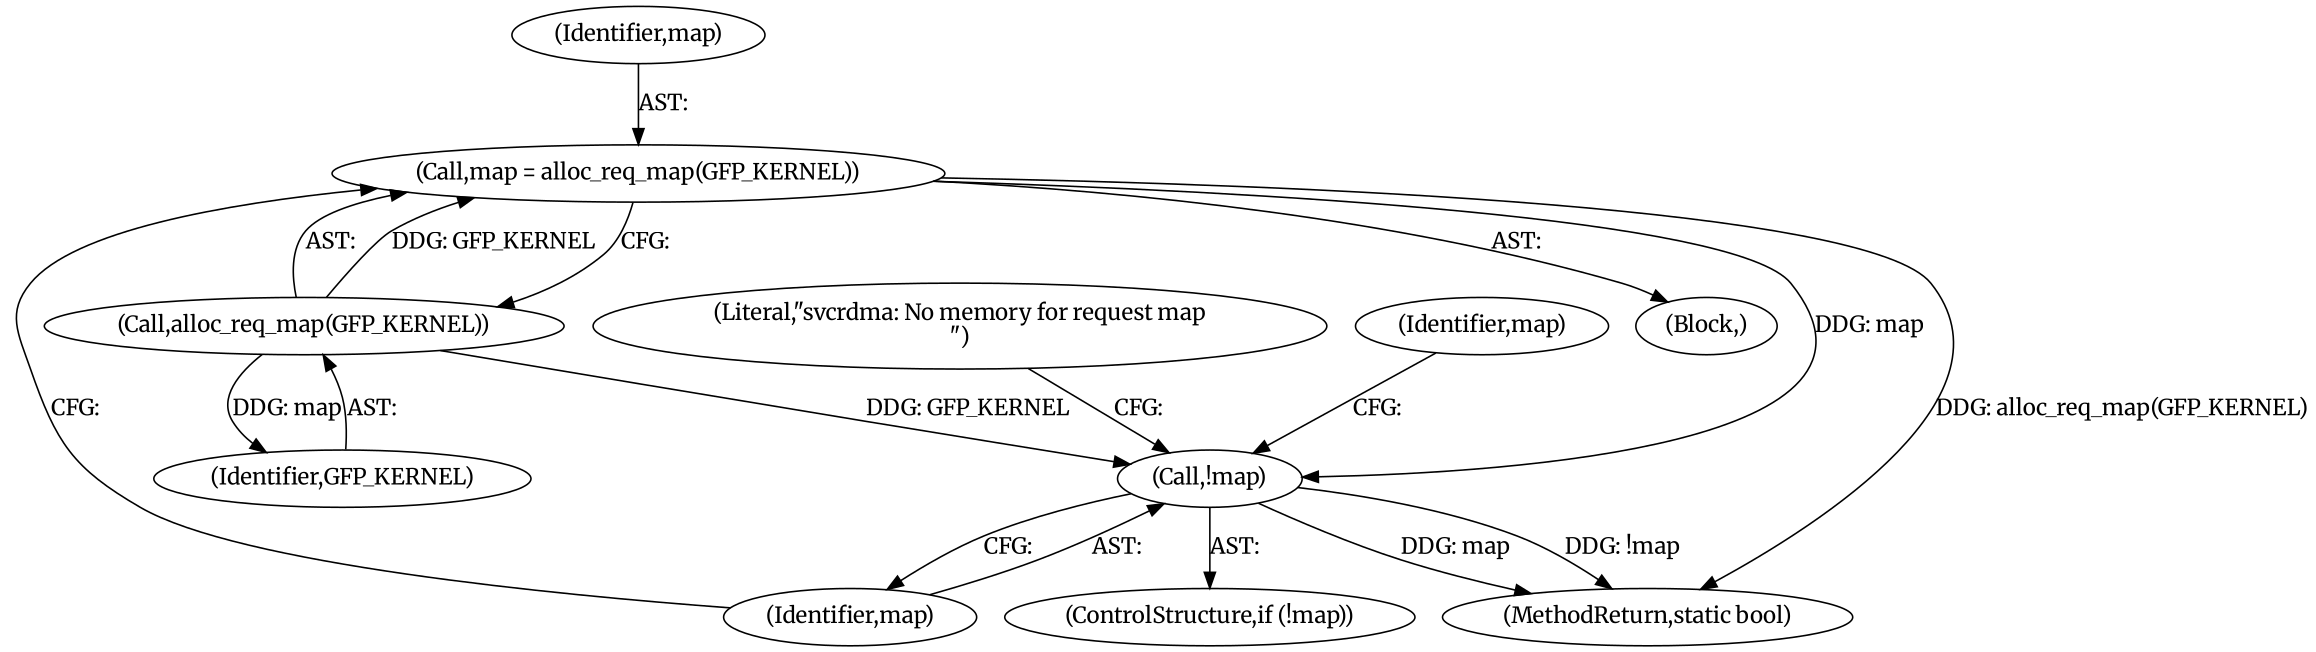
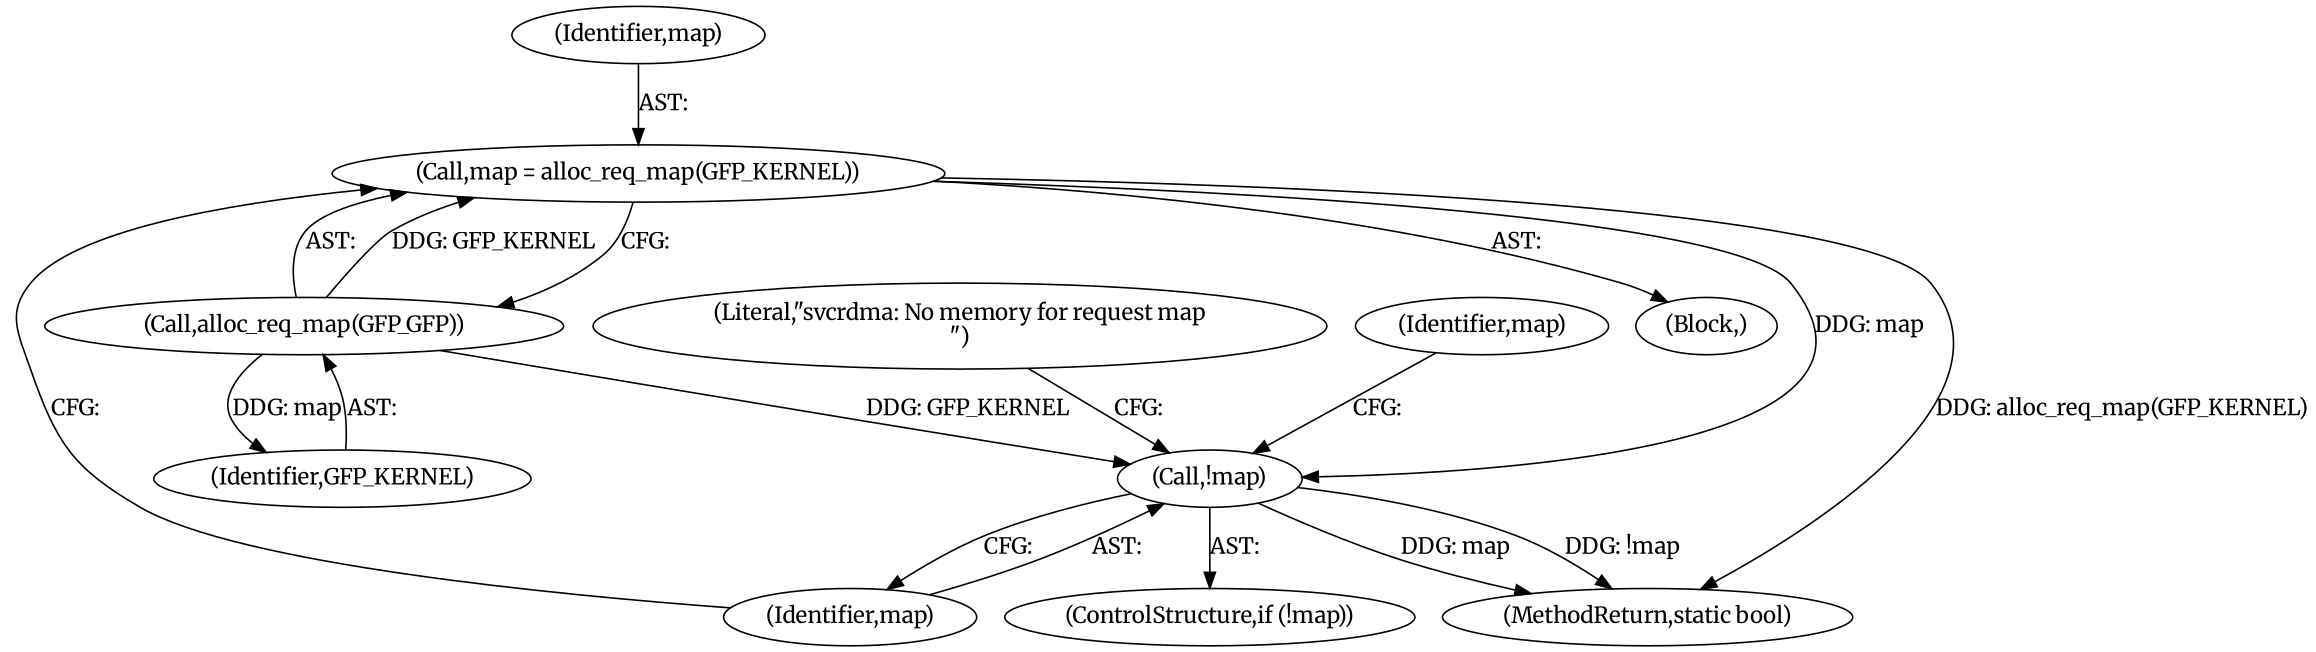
(304, 326) -> (304, 326)
